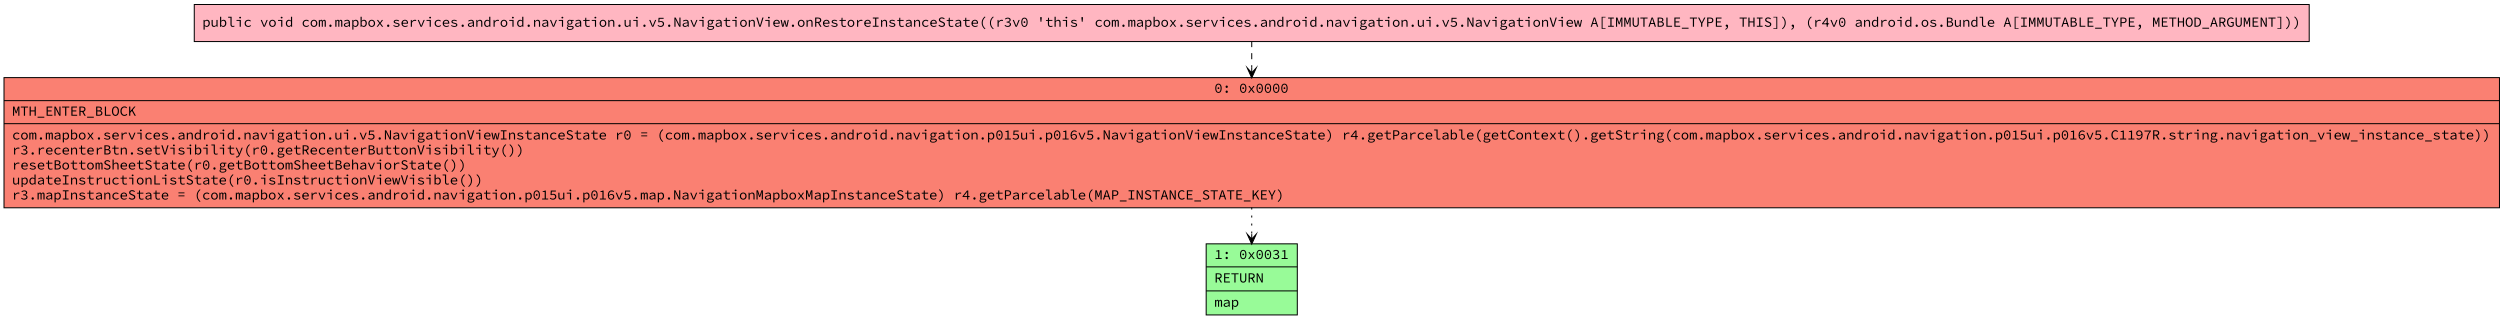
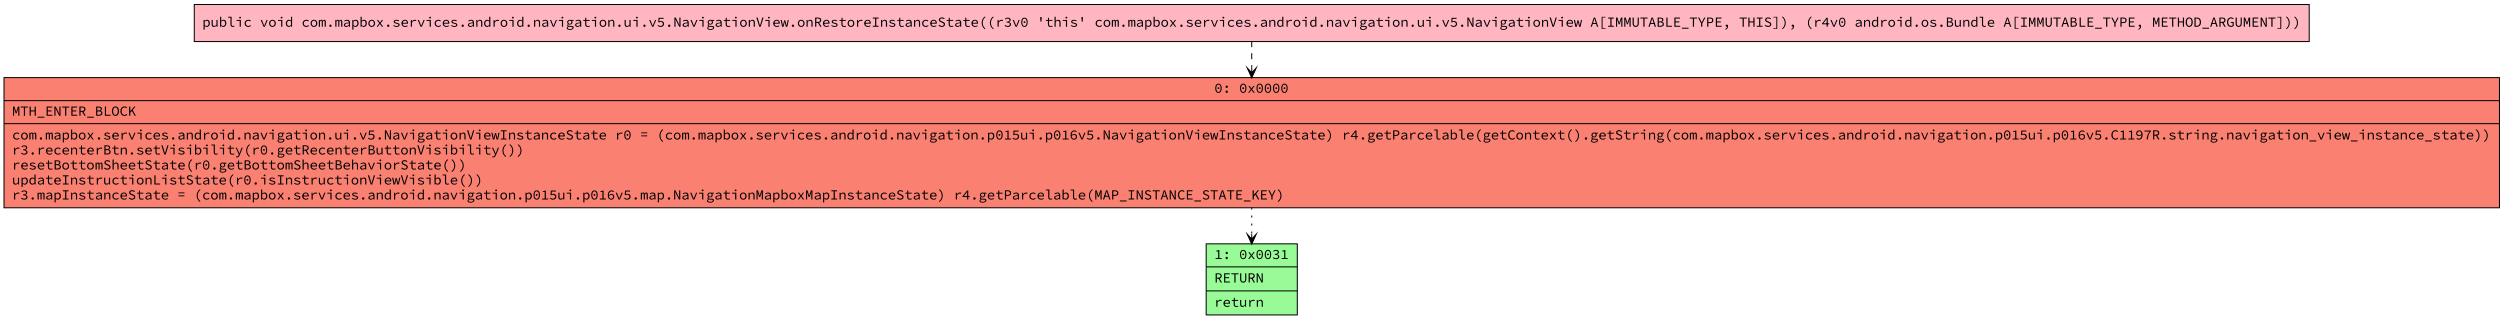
(1227, 302) -> (1239, 302)
